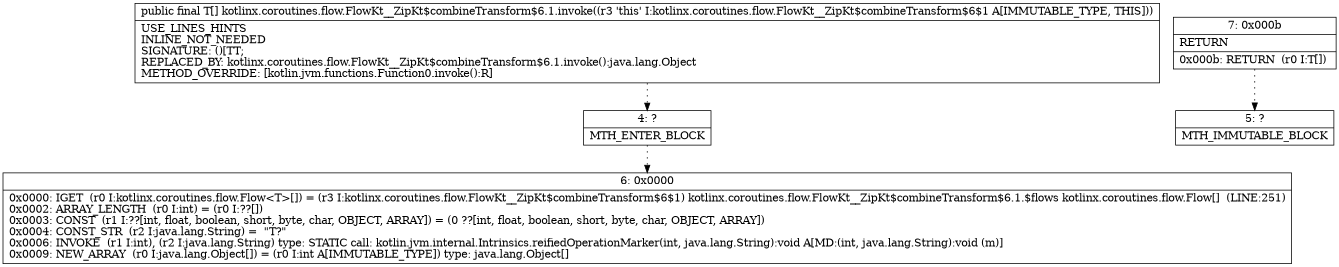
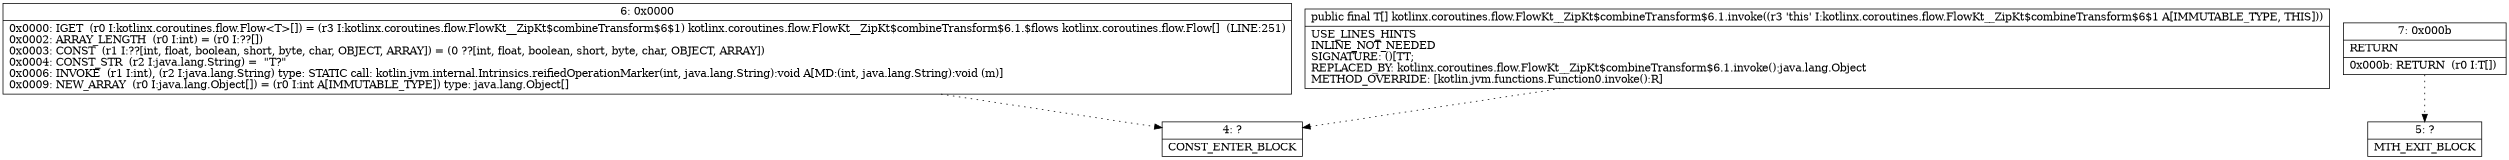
(647, 136) -> (1232, 147)
(1255, 136) -> (2425, 147)
(647, 155) -> (1048, 110)
